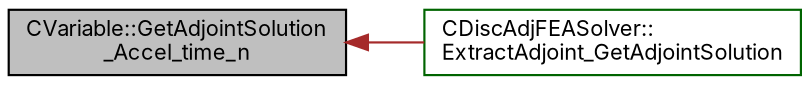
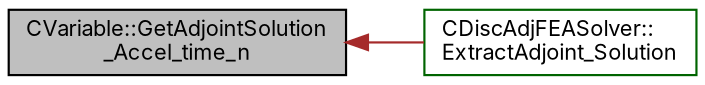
(613, 42) -> (560, 42)
